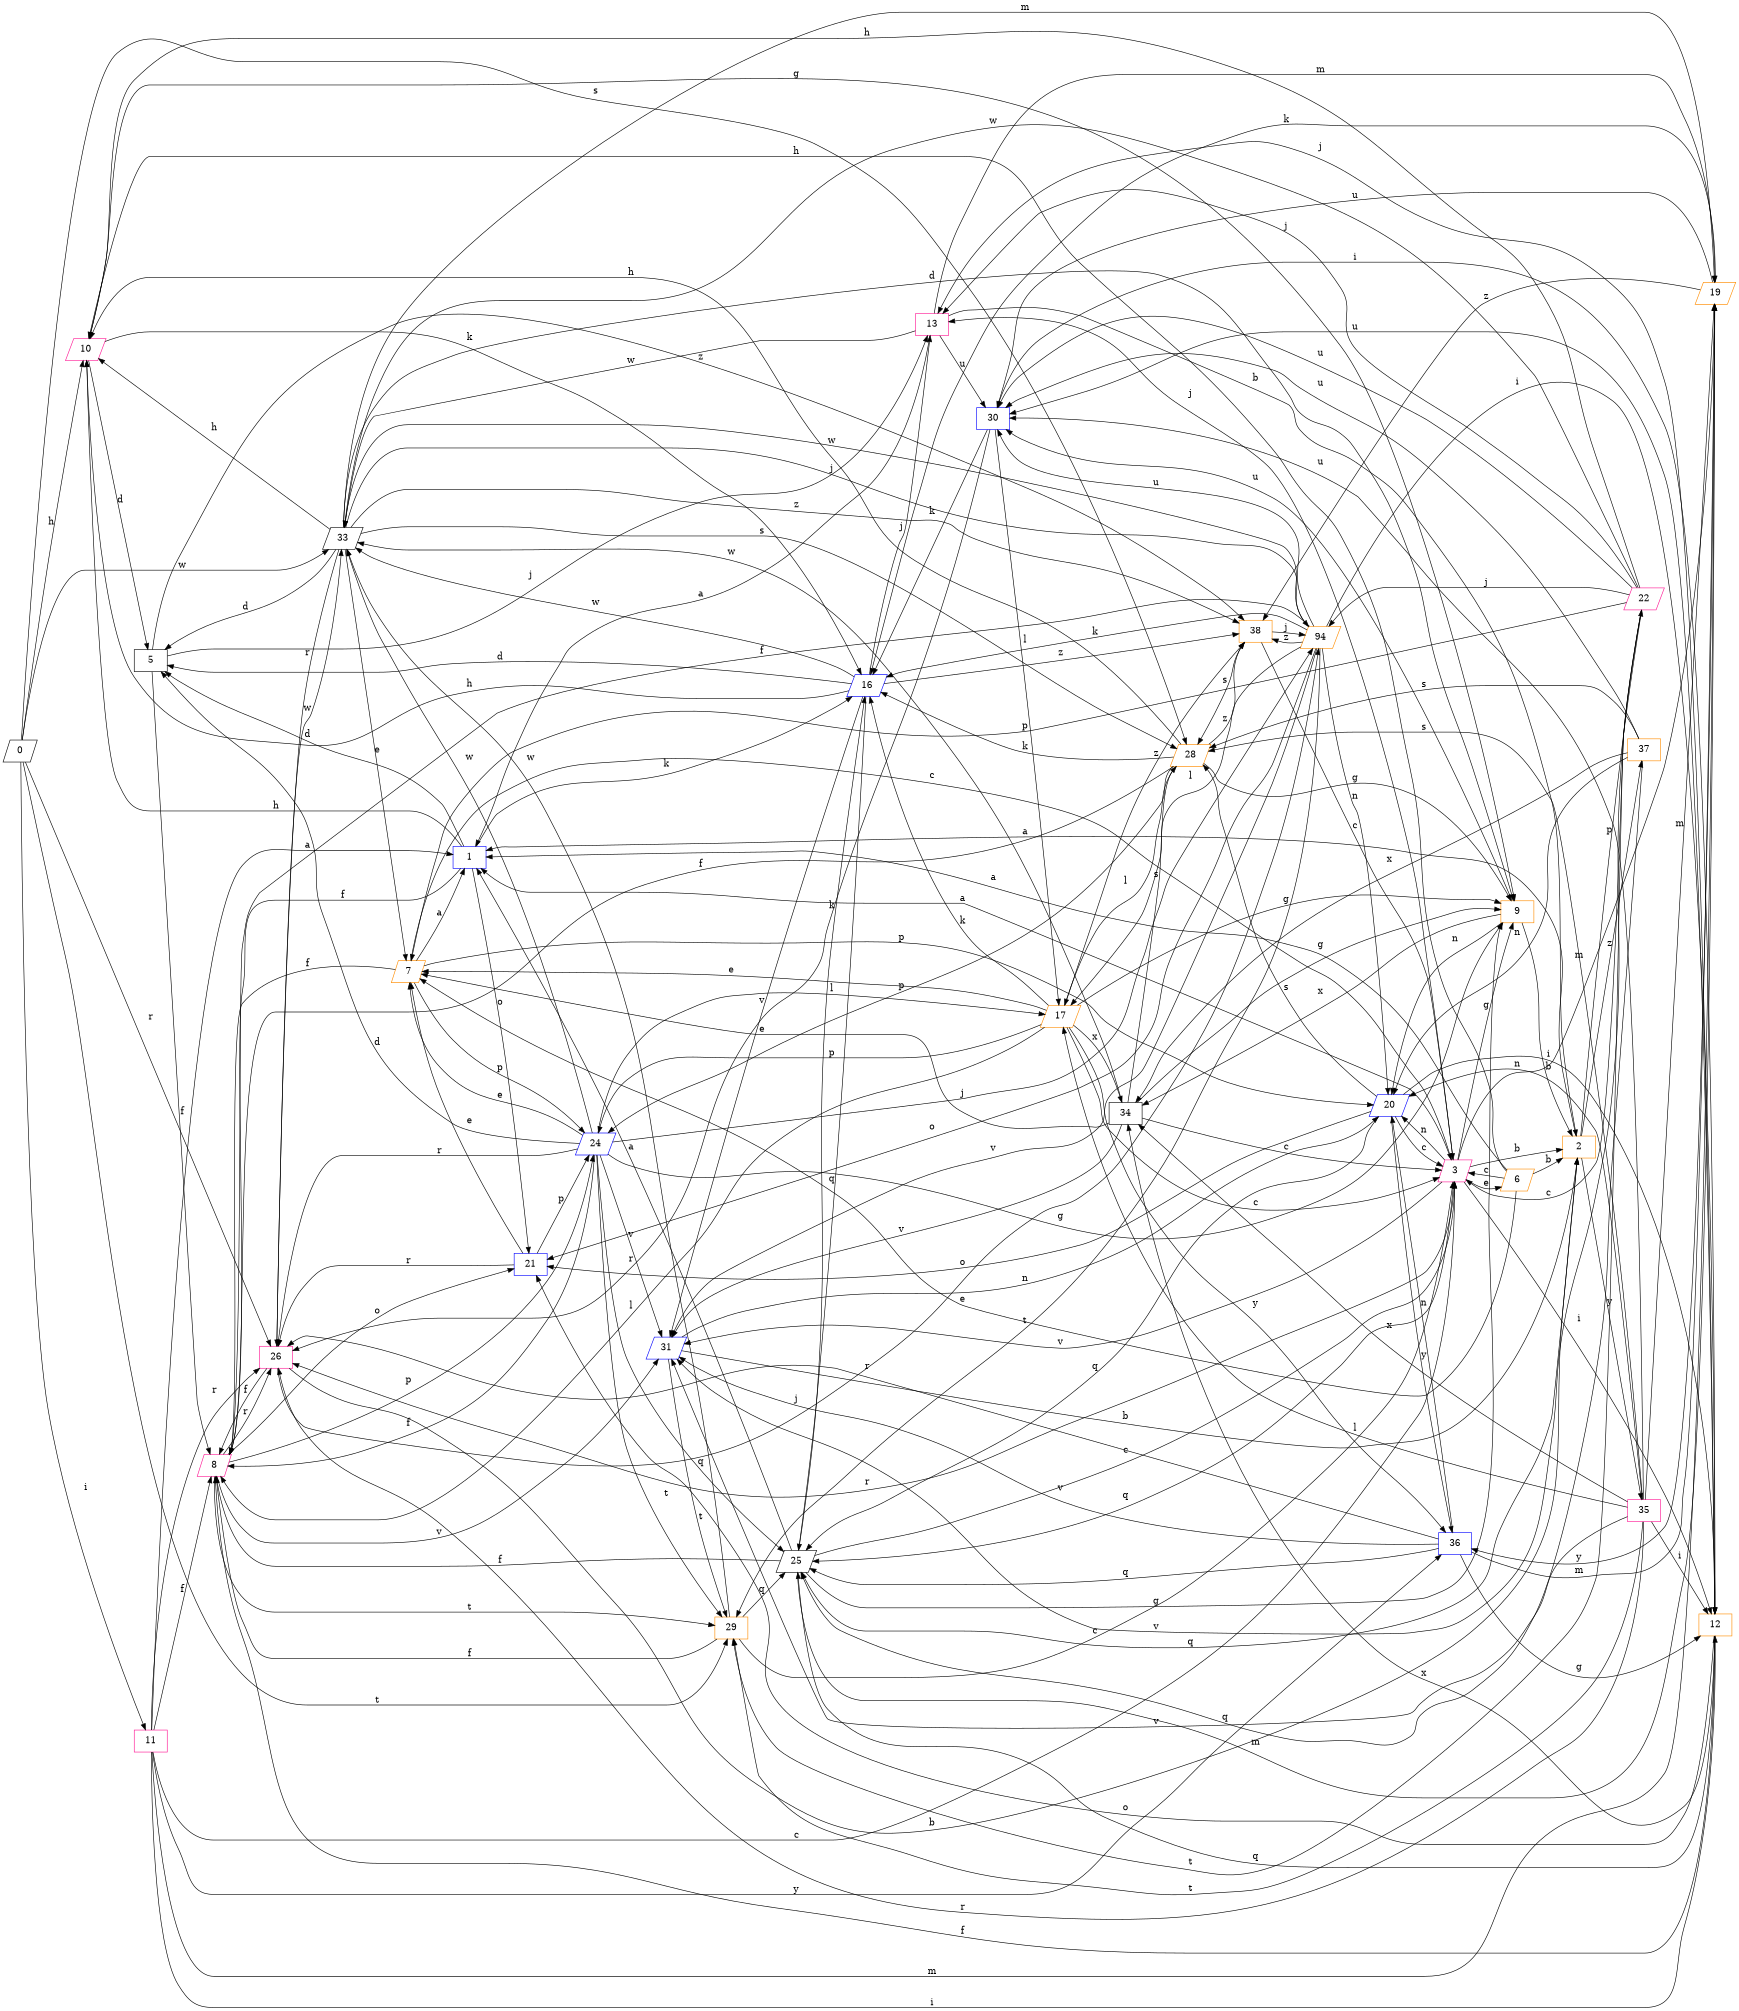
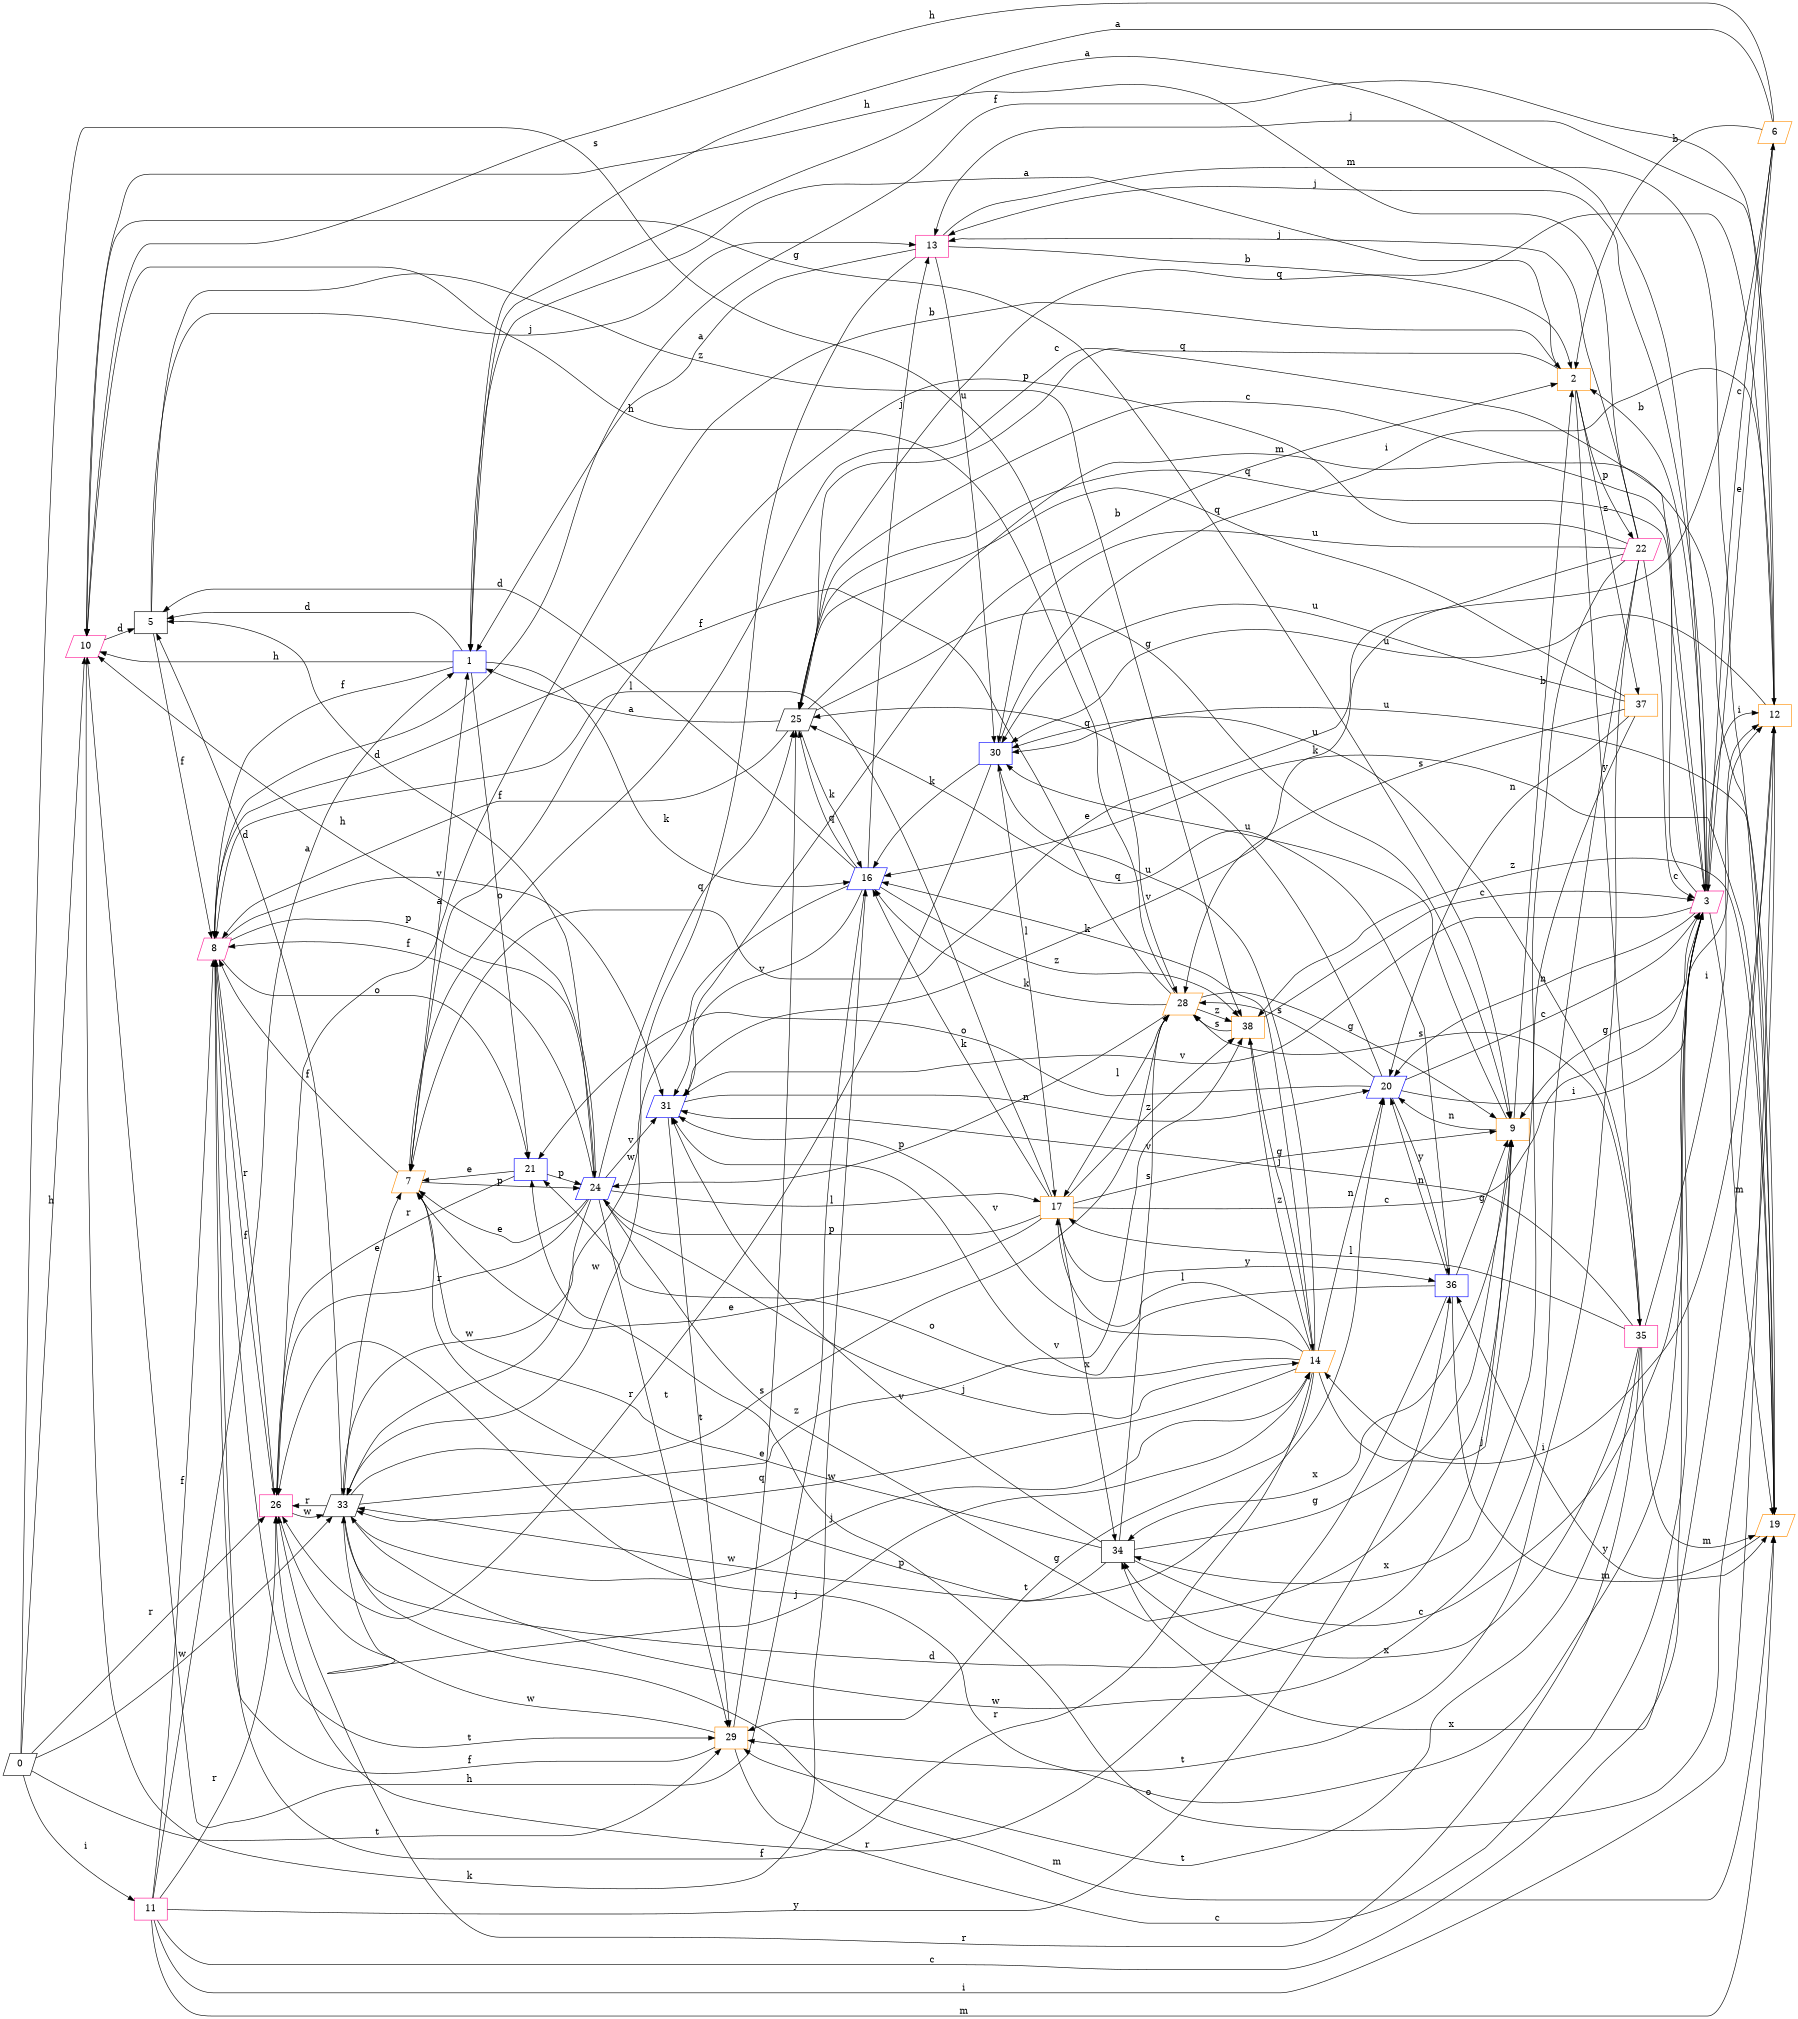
(217, 446) -> (412, 881)
(1321, 637) -> (1315, 1362)
(1061, 1016) -> (1057, 1208)
(1606, 1182) -> none
(1555, 1668) -> (1481, 1211)
